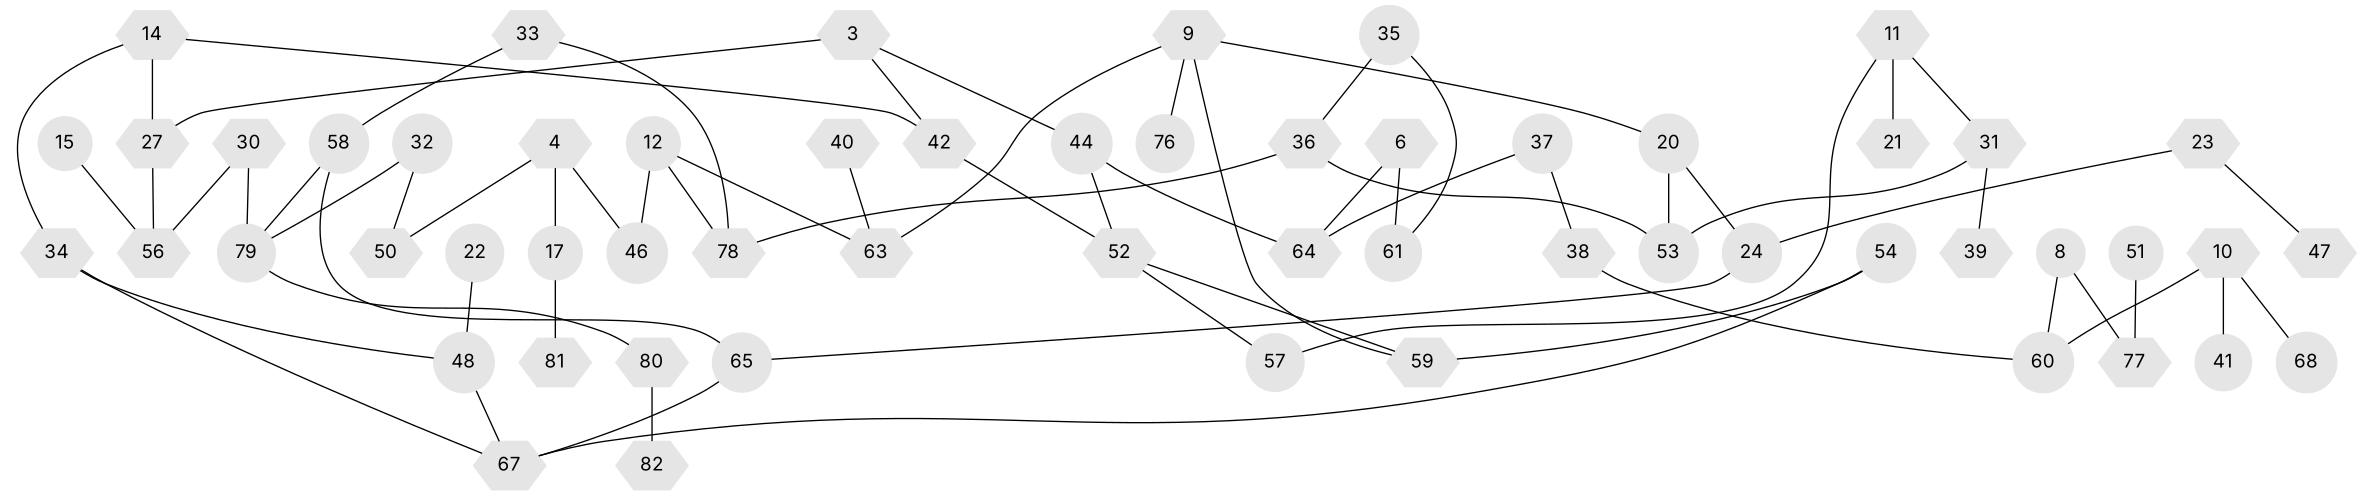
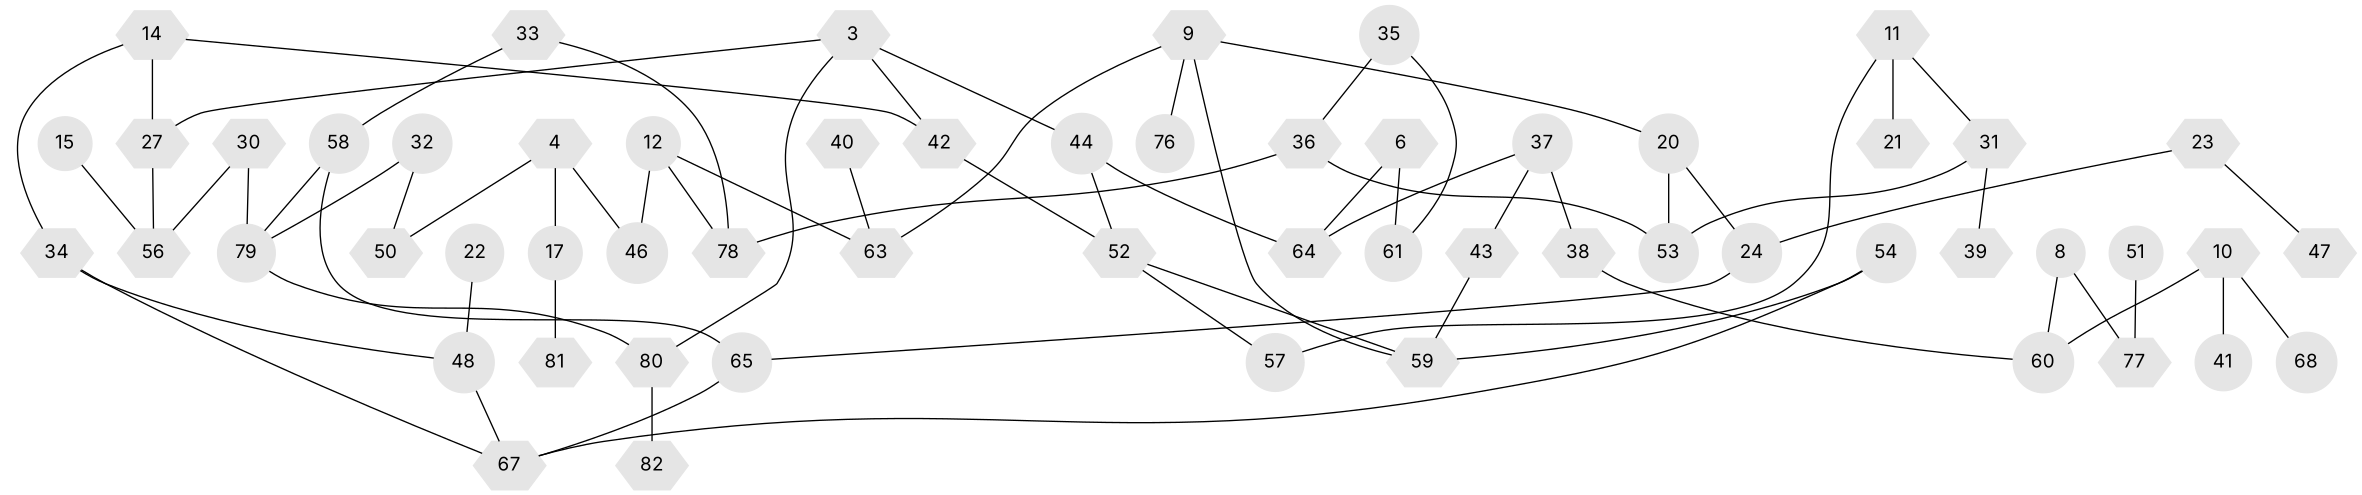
none -> (792, 242)
none -> (1482, 253)
